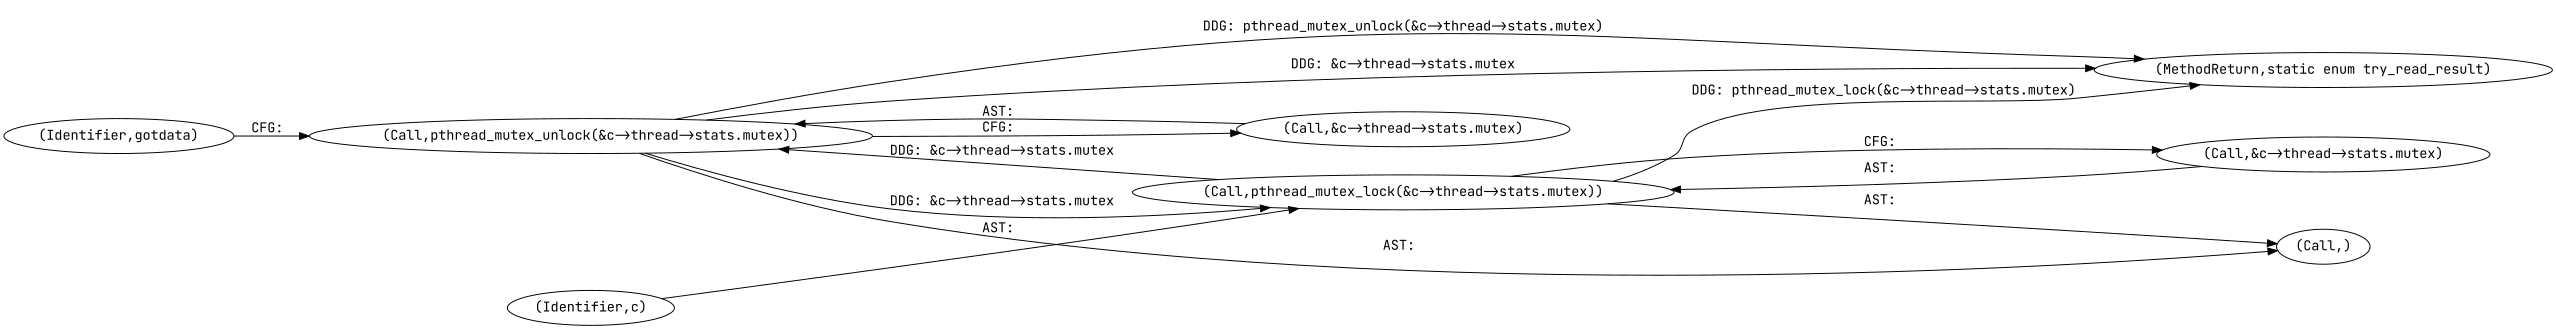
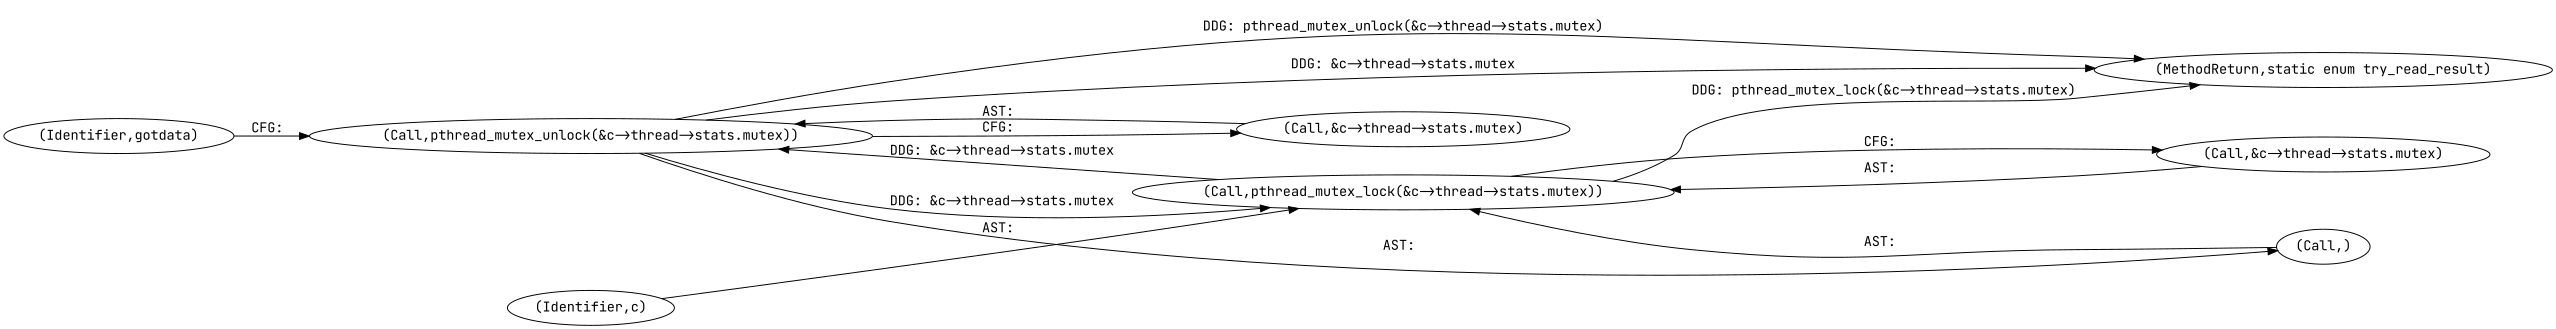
(1937, 223) -> (1876, 257)
